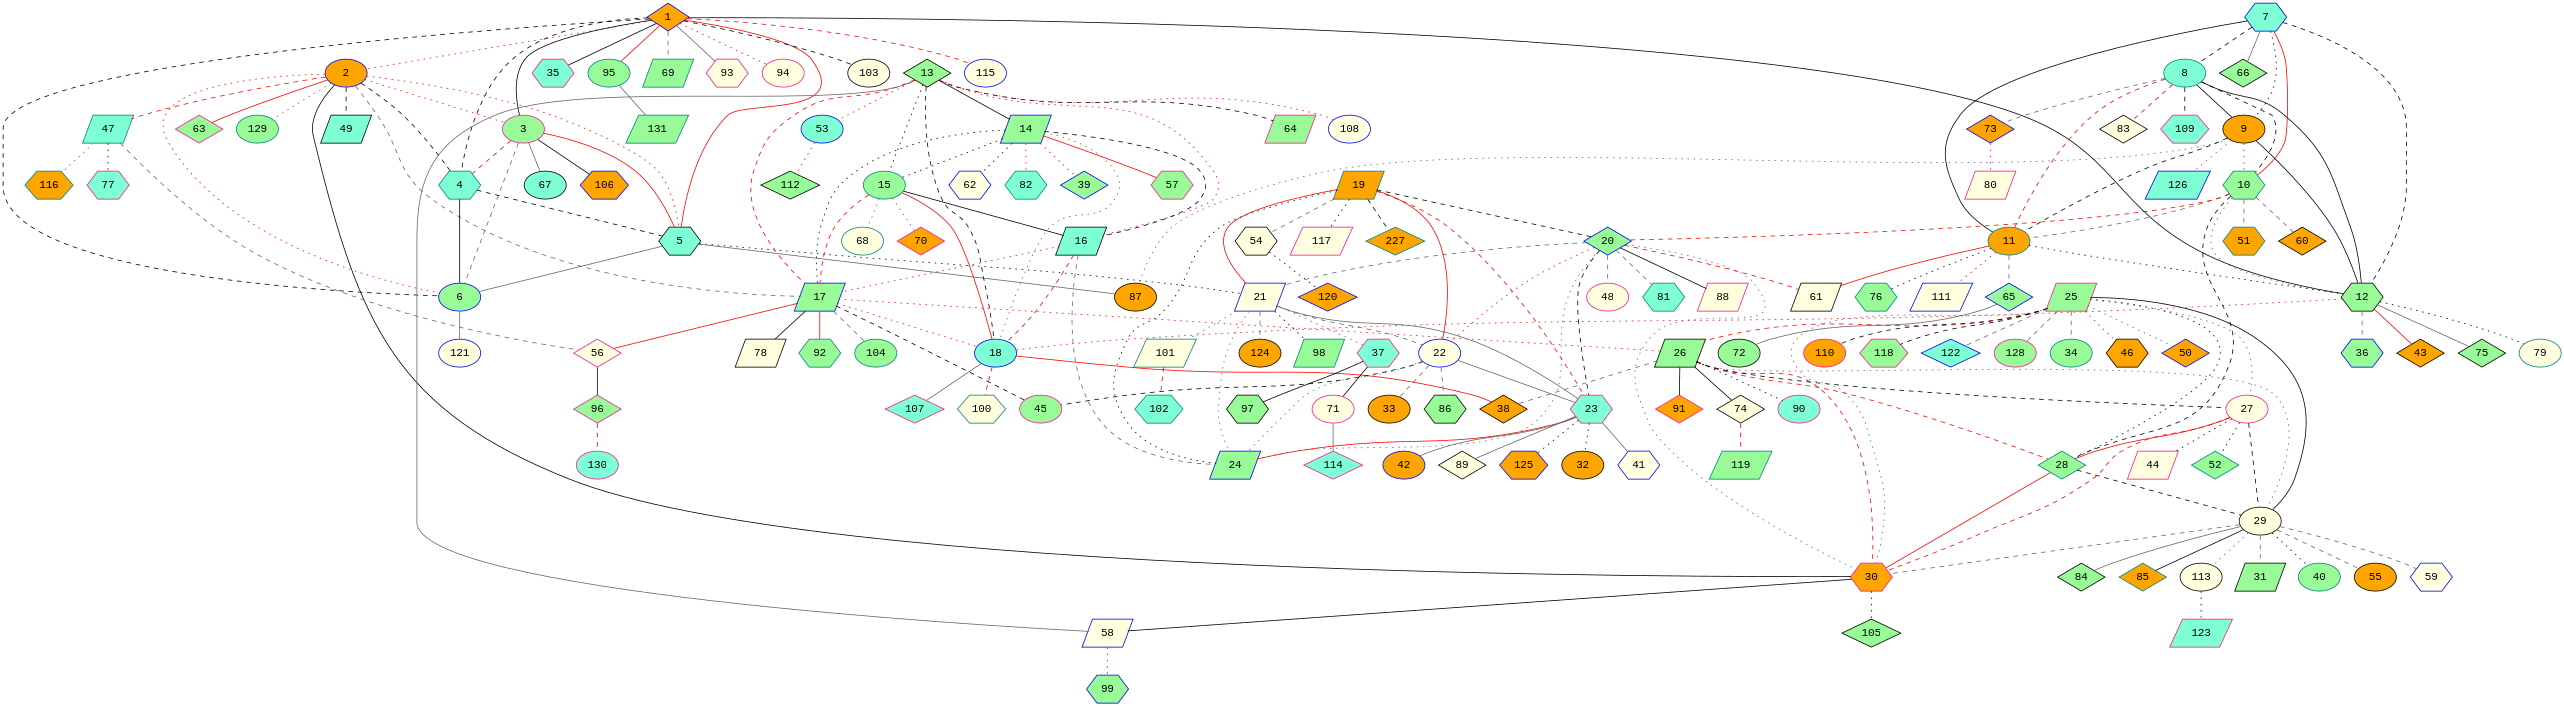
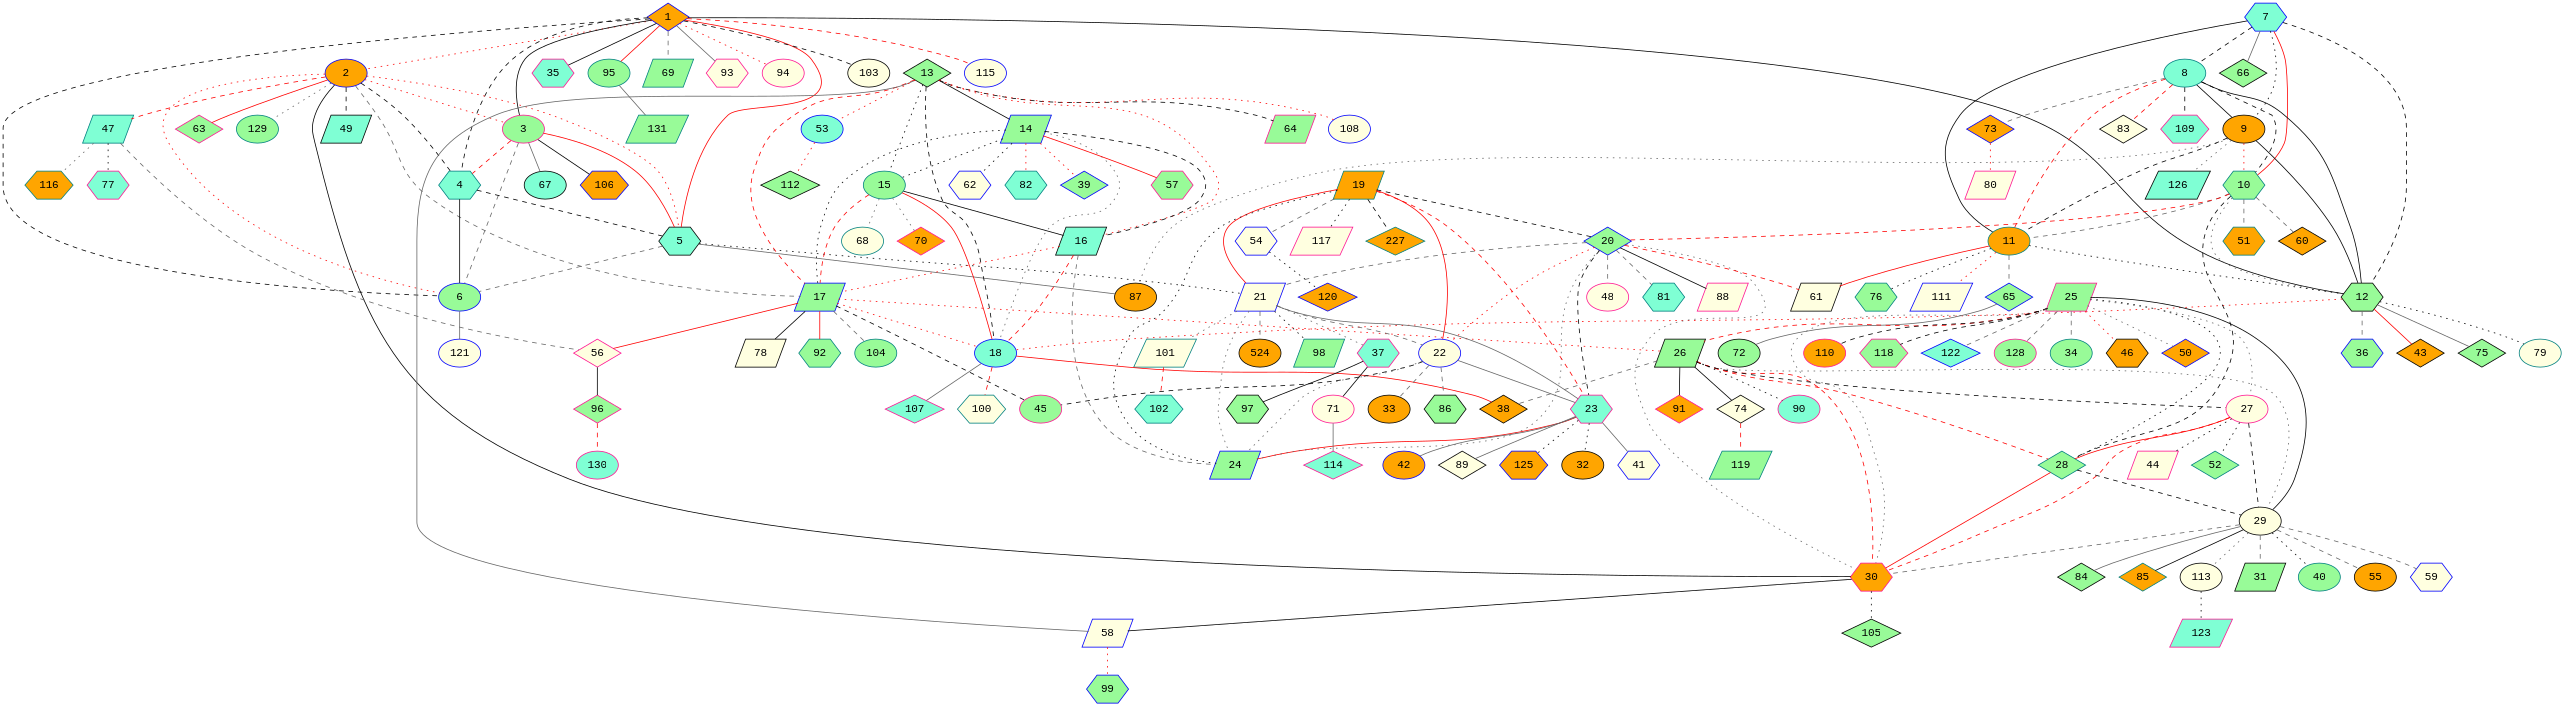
(2178, 185) -> (2178, 185)
(1256, 241) -> (1256, 241)
(571, 269) -> (571, 269)
(1260, 353) -> (1260, 353)
